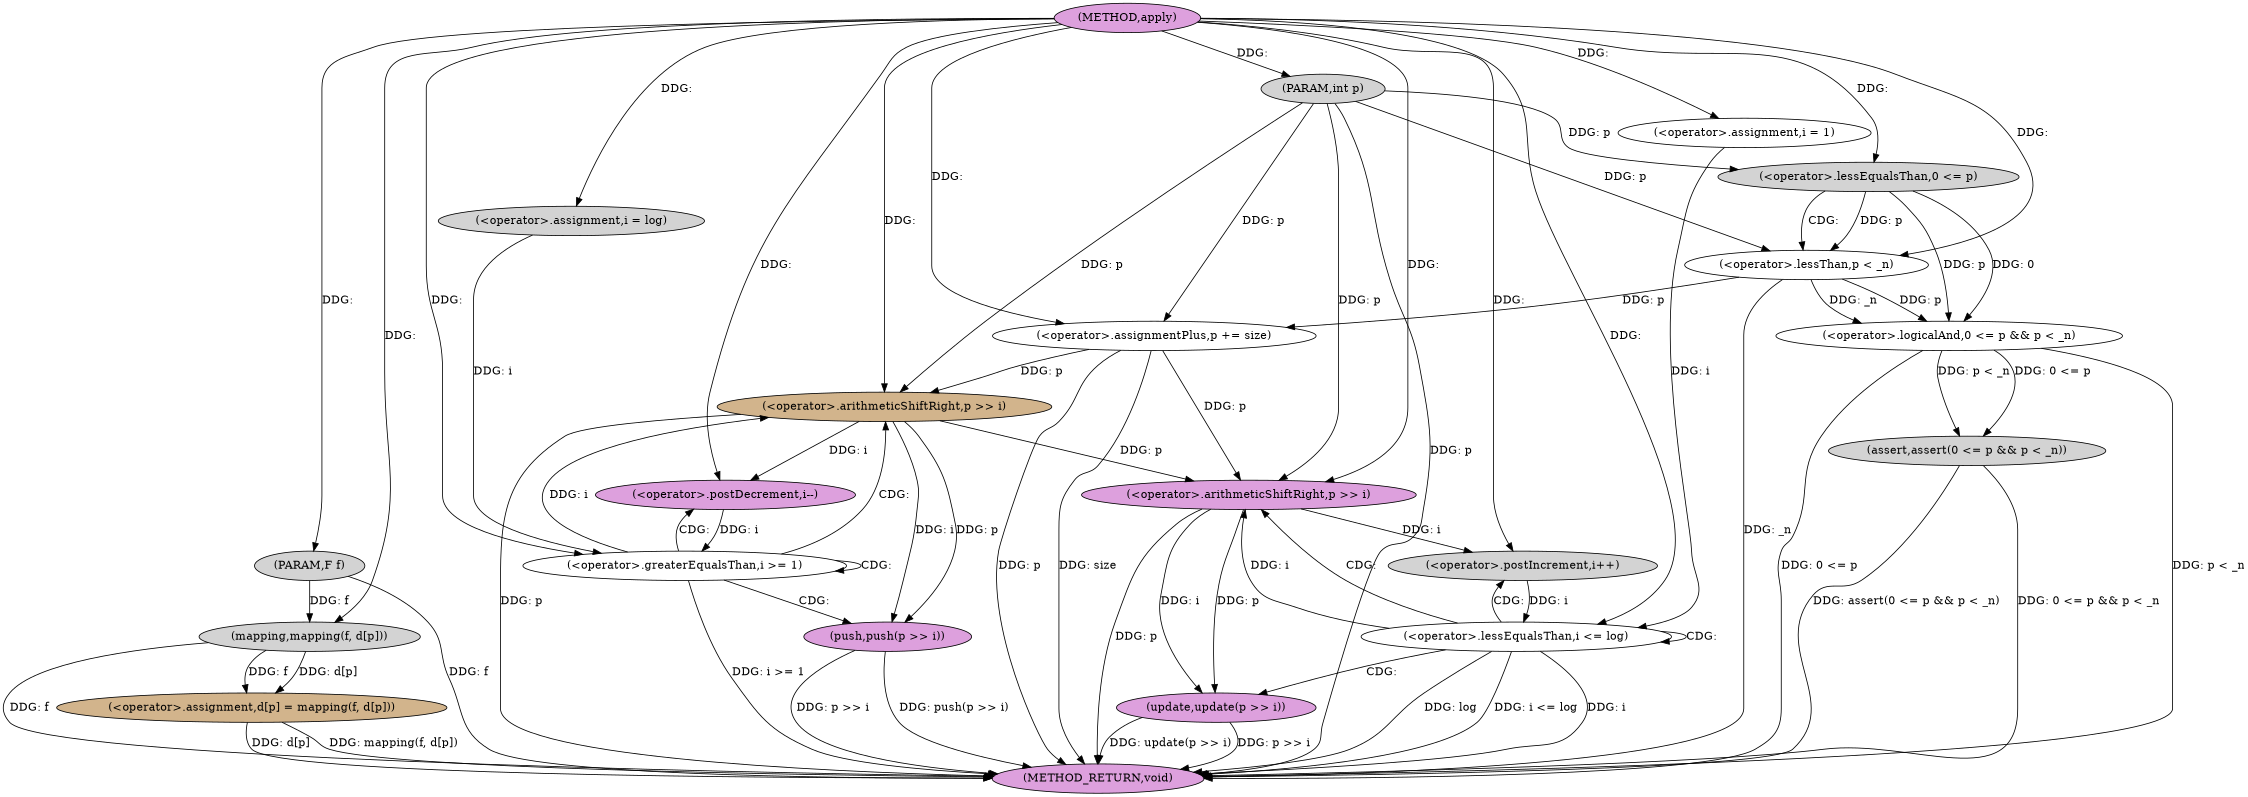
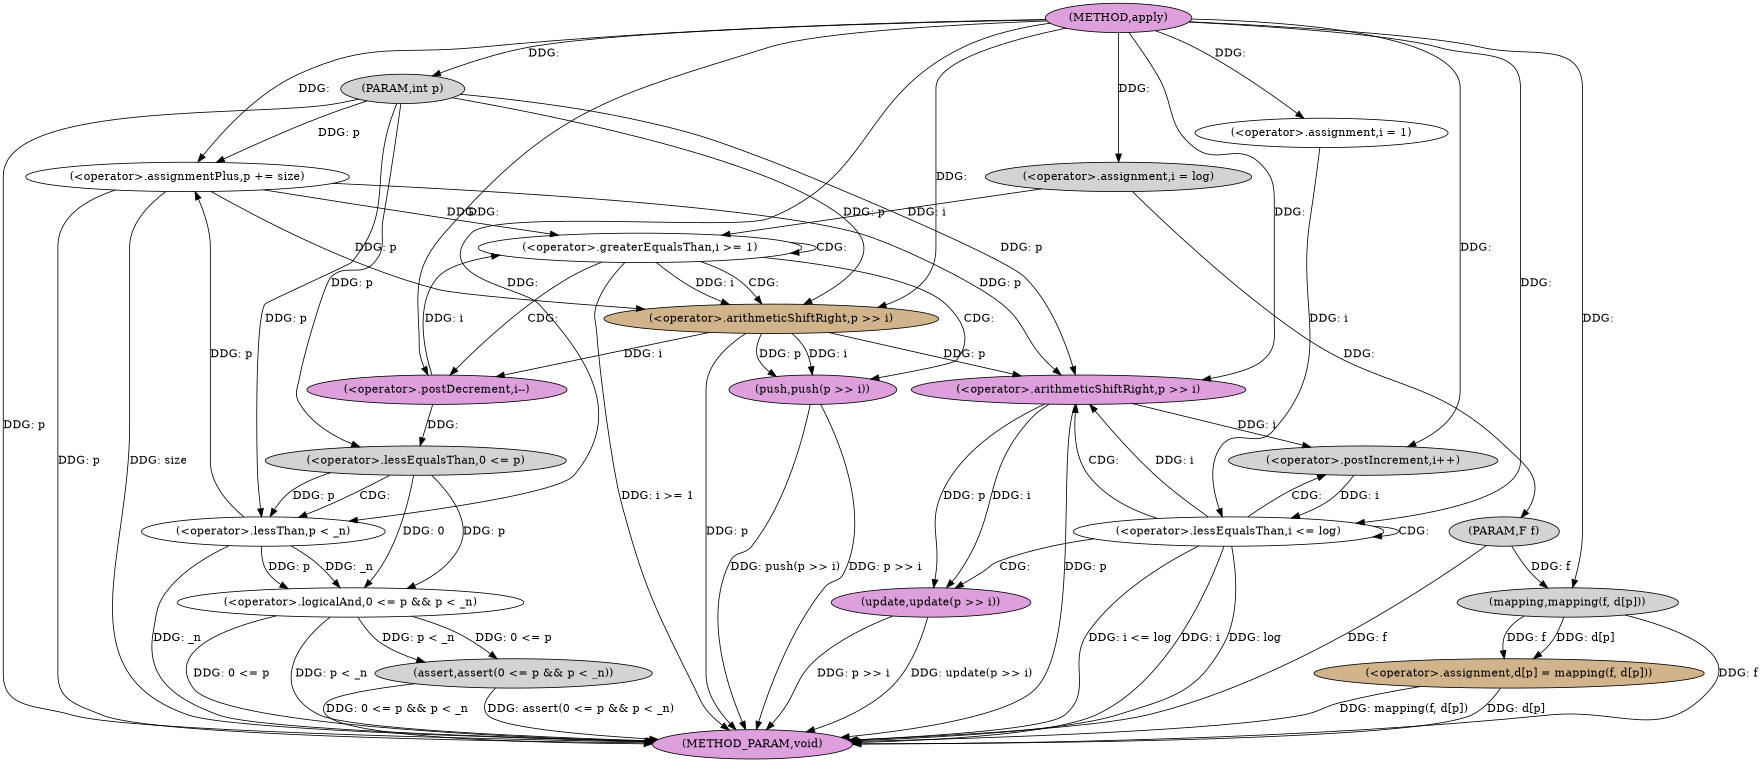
(450, 36) -> (1340, 358)
(1565, 40) -> (428, 421)
(457, 64) -> (407, 212)
(1098, 779) -> (753, 744)
